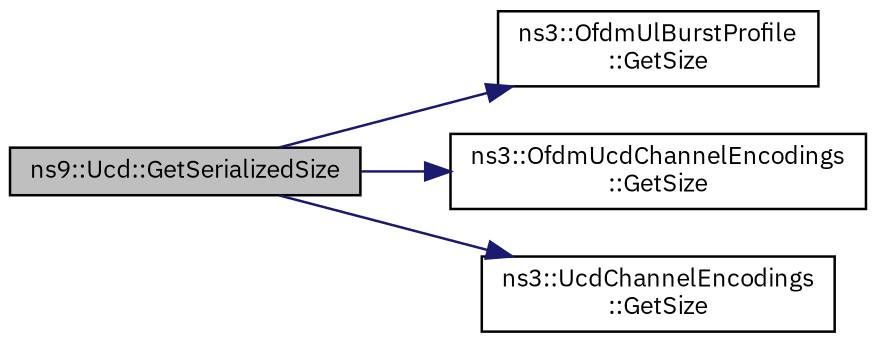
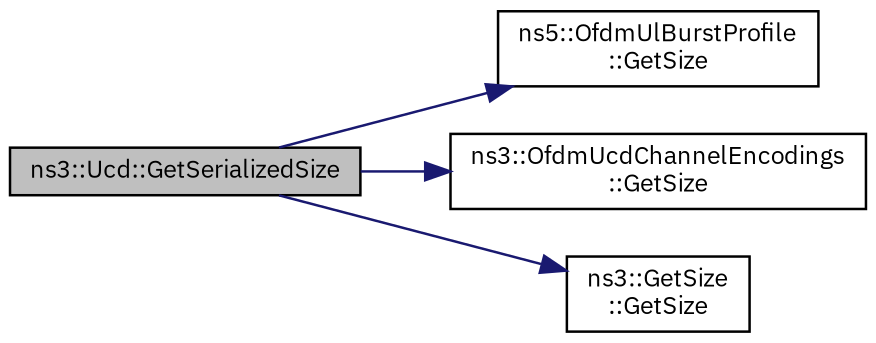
(658, 49) -> (658, 49)
(185, 171) -> (185, 171)
(658, 294) -> (658, 294)
